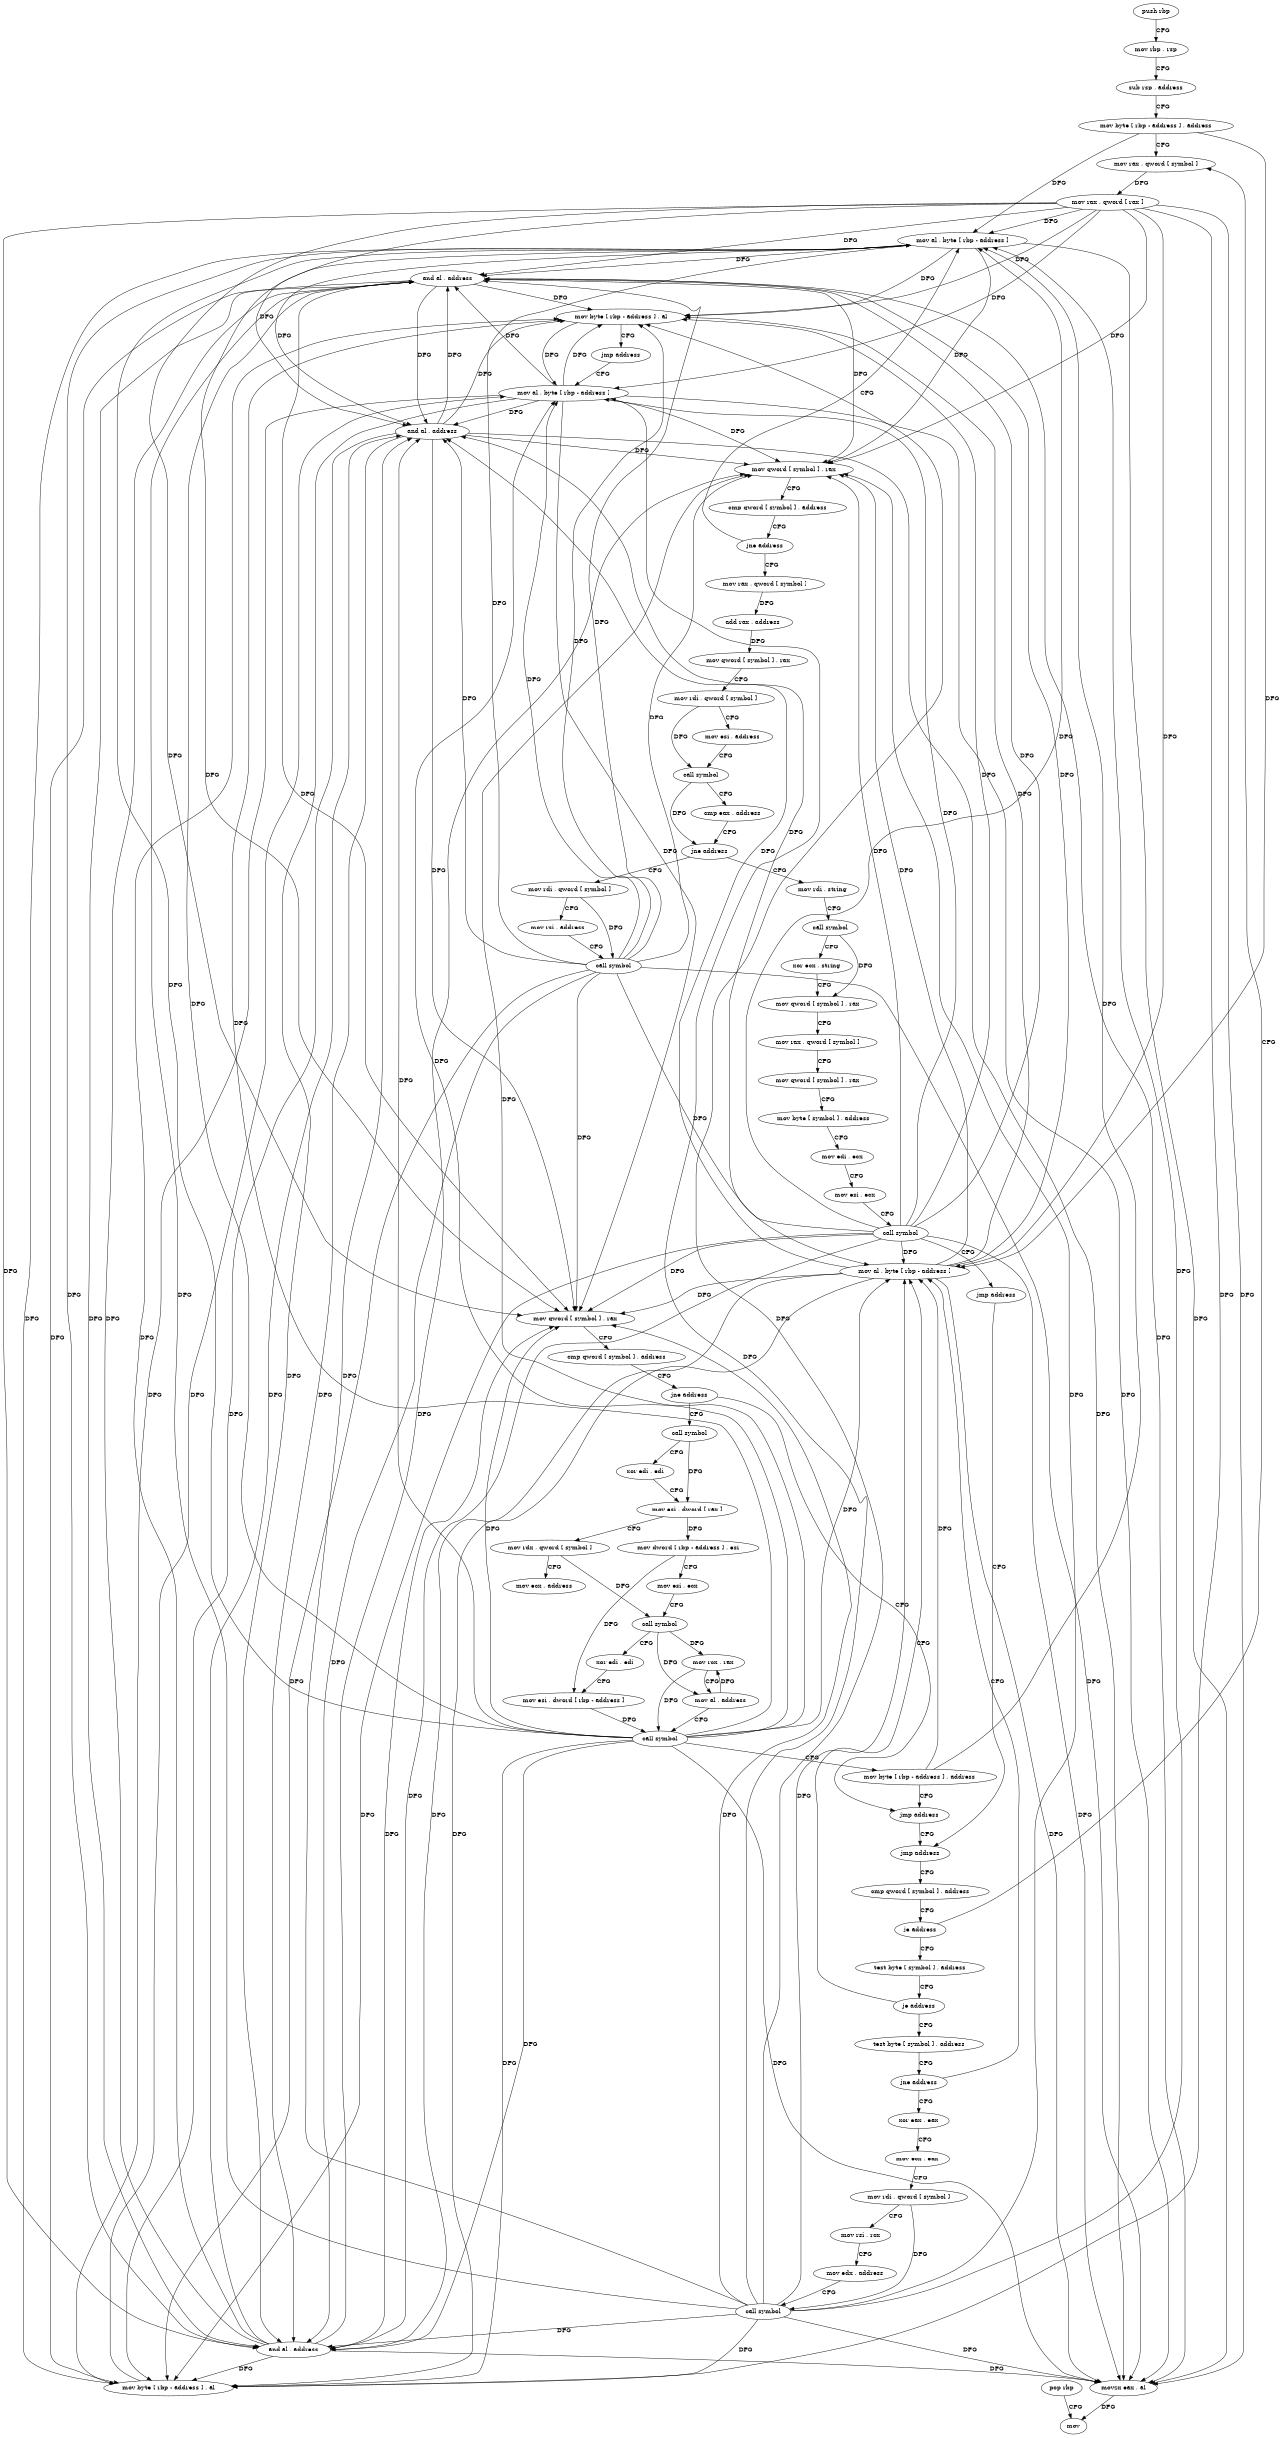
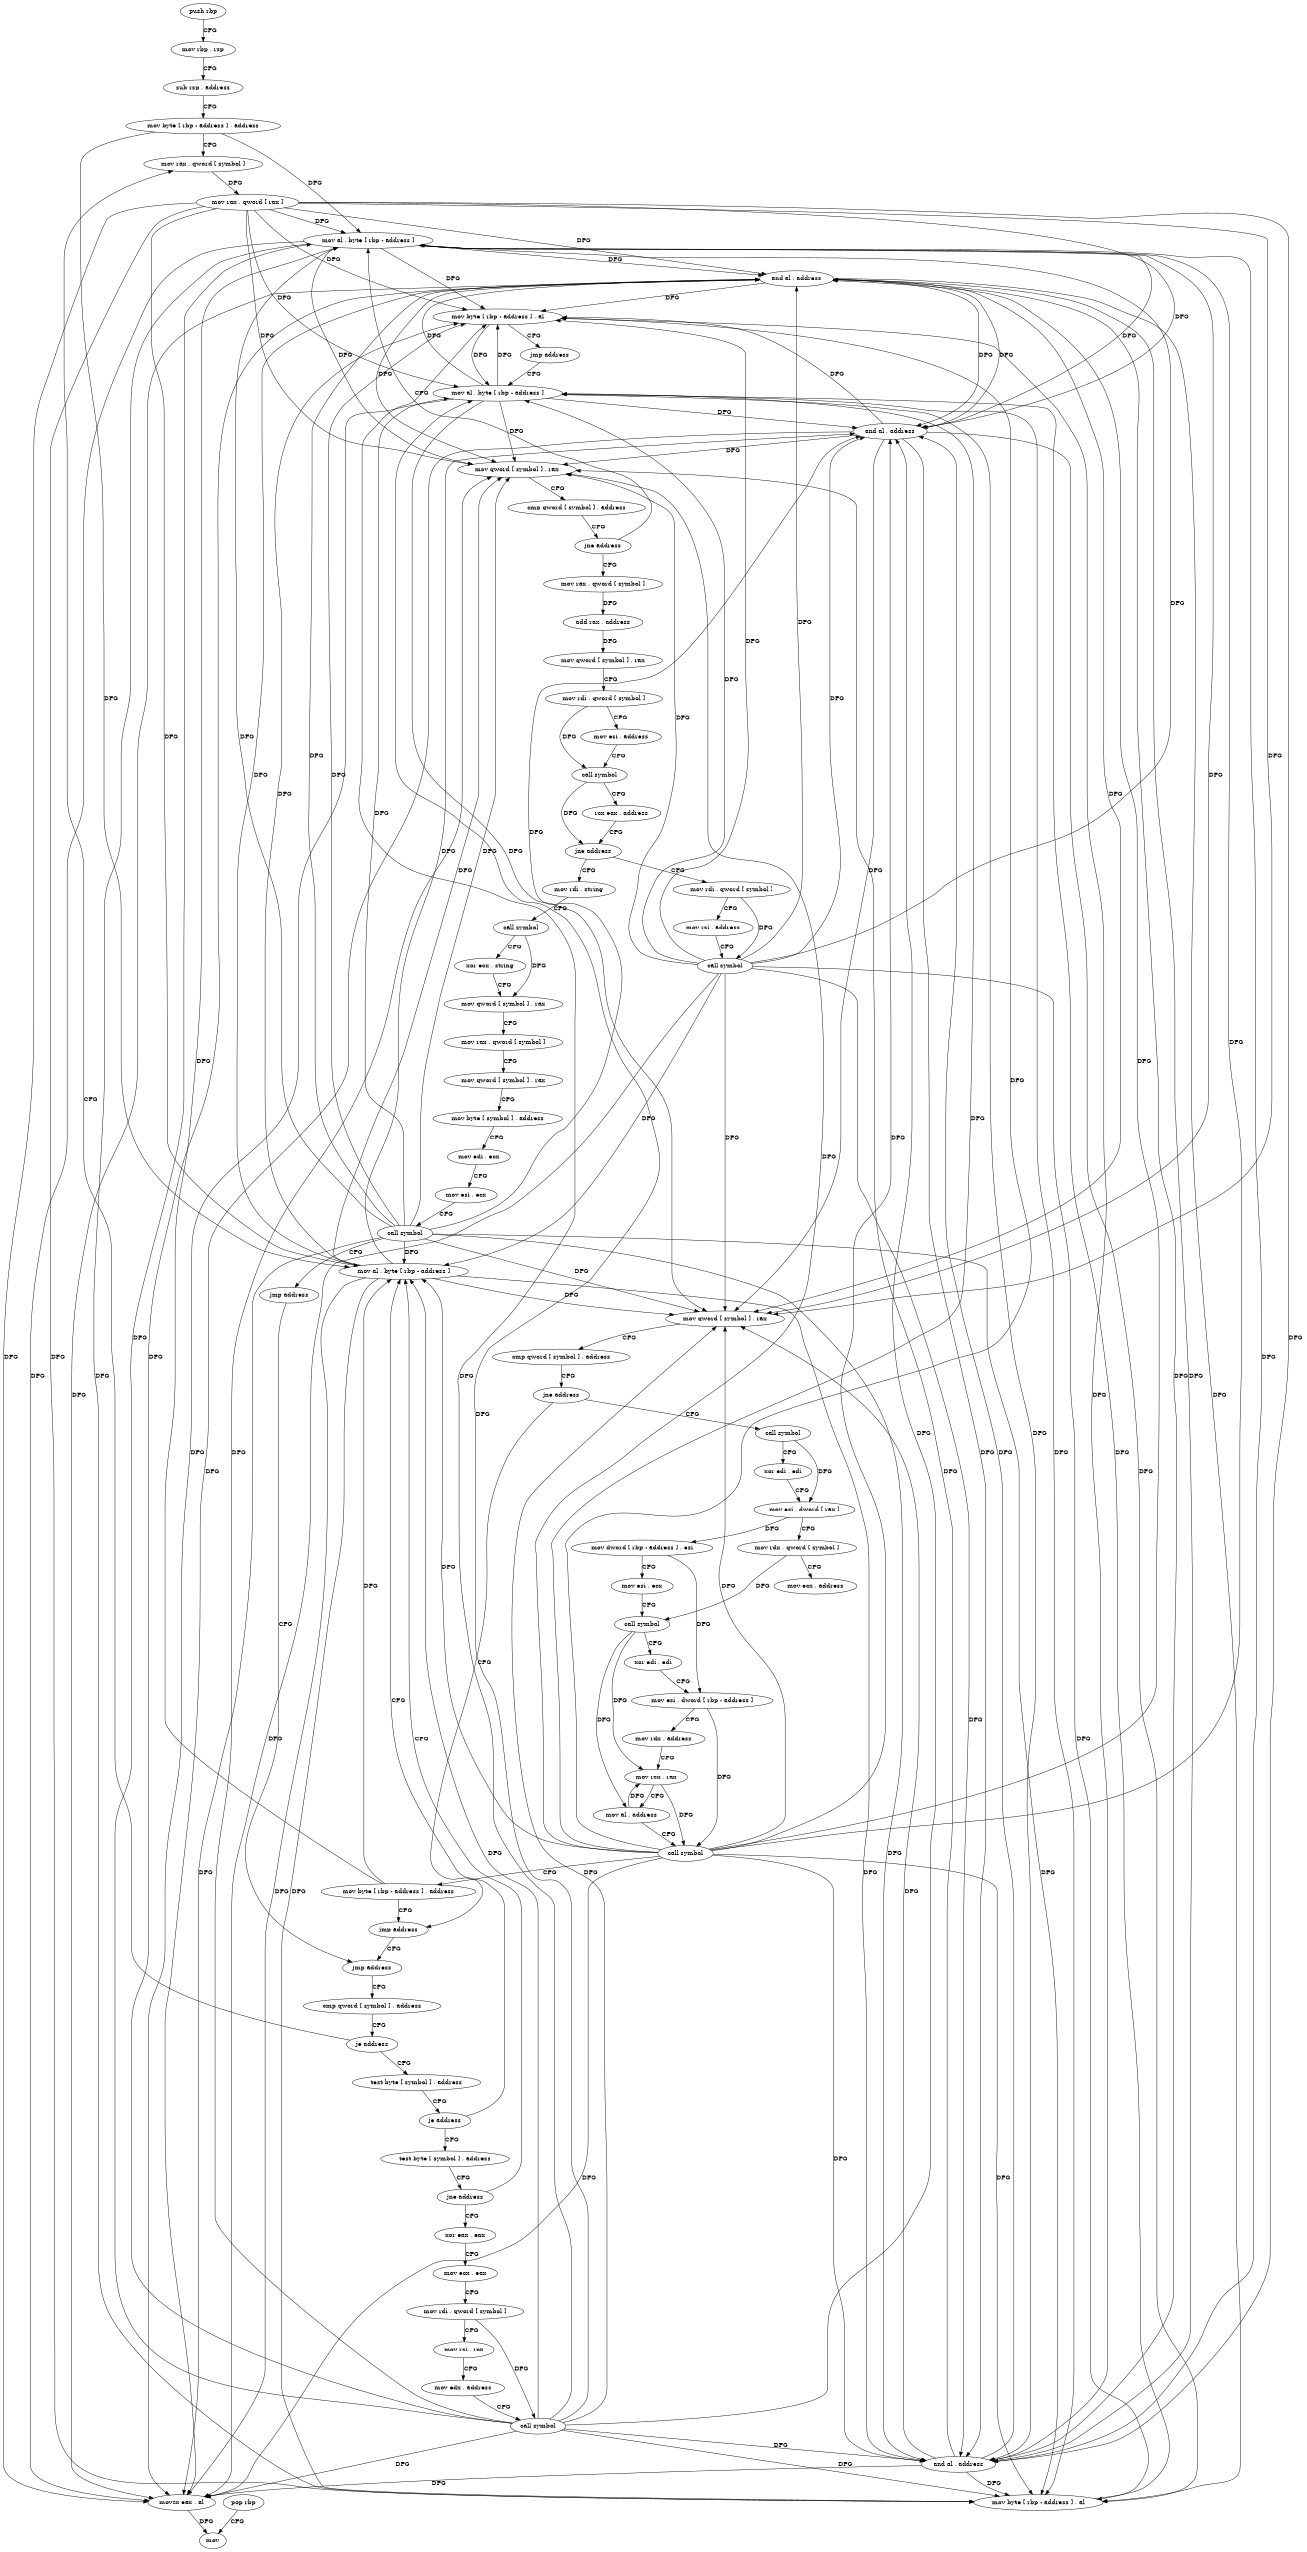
(733, 813) -> (621, 813)
none -> (664, 1739)
